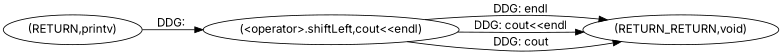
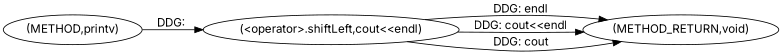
(73, 30) -> (73, 30)
(681, 30) -> (681, 30)
